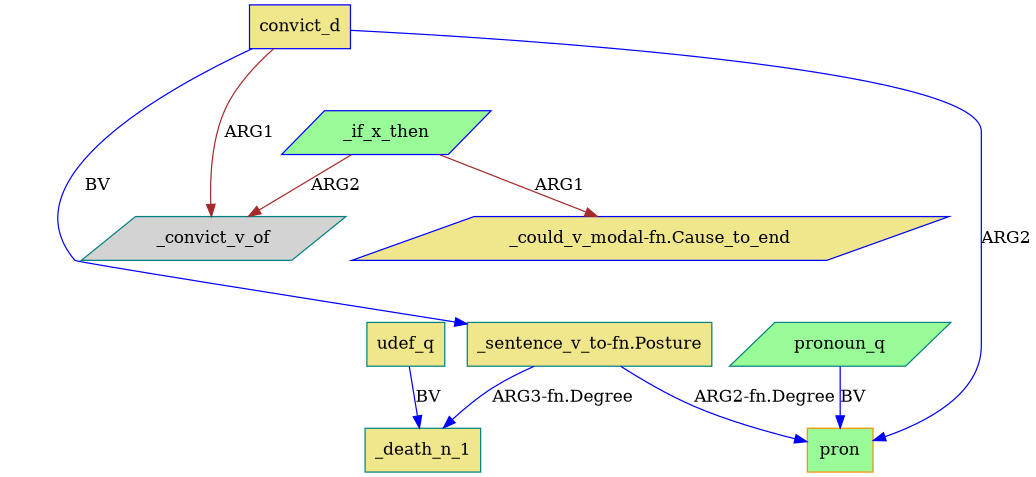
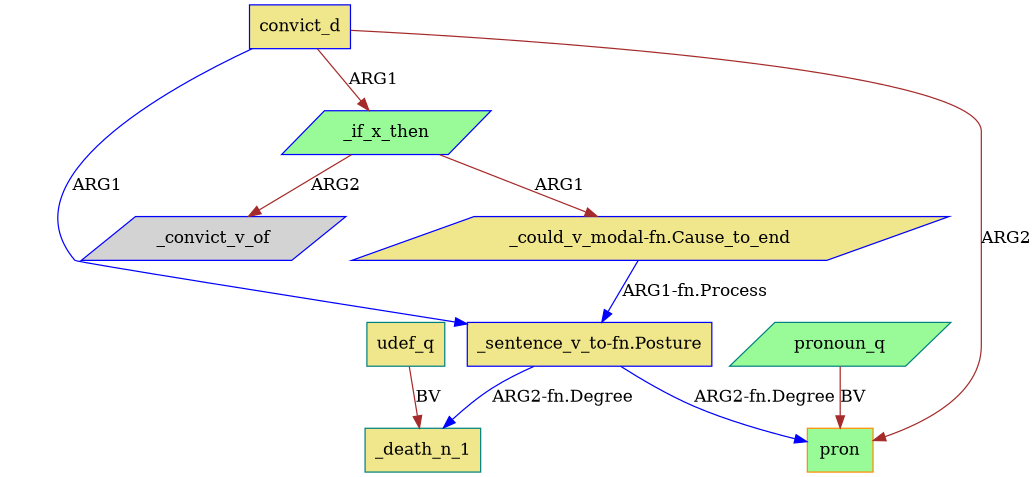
(849, 79) -> (849, 79)
(222, 118) -> (339, 75)
(97, 186) -> (97, 186)
(214, 238) -> (214, 238)
none -> (623, 286)
(590, 344) -> (590, 344)
(413, 391) -> (413, 391)
(840, 391) -> (840, 391)
(563, 397) -> (563, 397)
